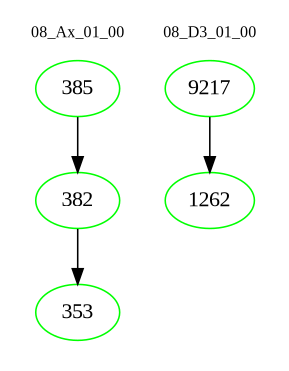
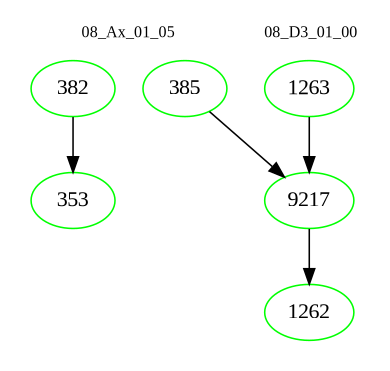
(78, 33) -> (129, 33)
none -> (309, 89)
(78, 137) -> (230, 130)
